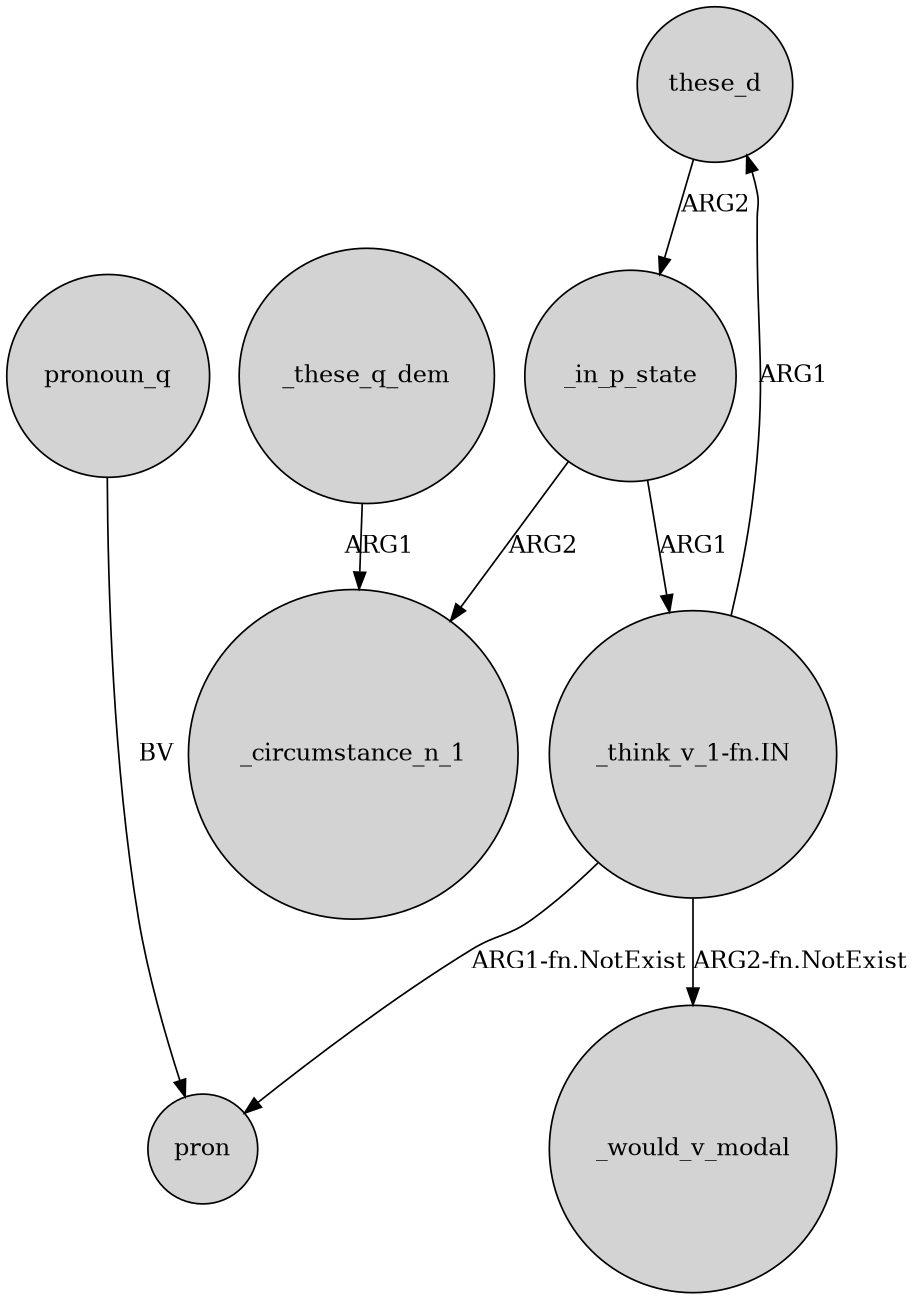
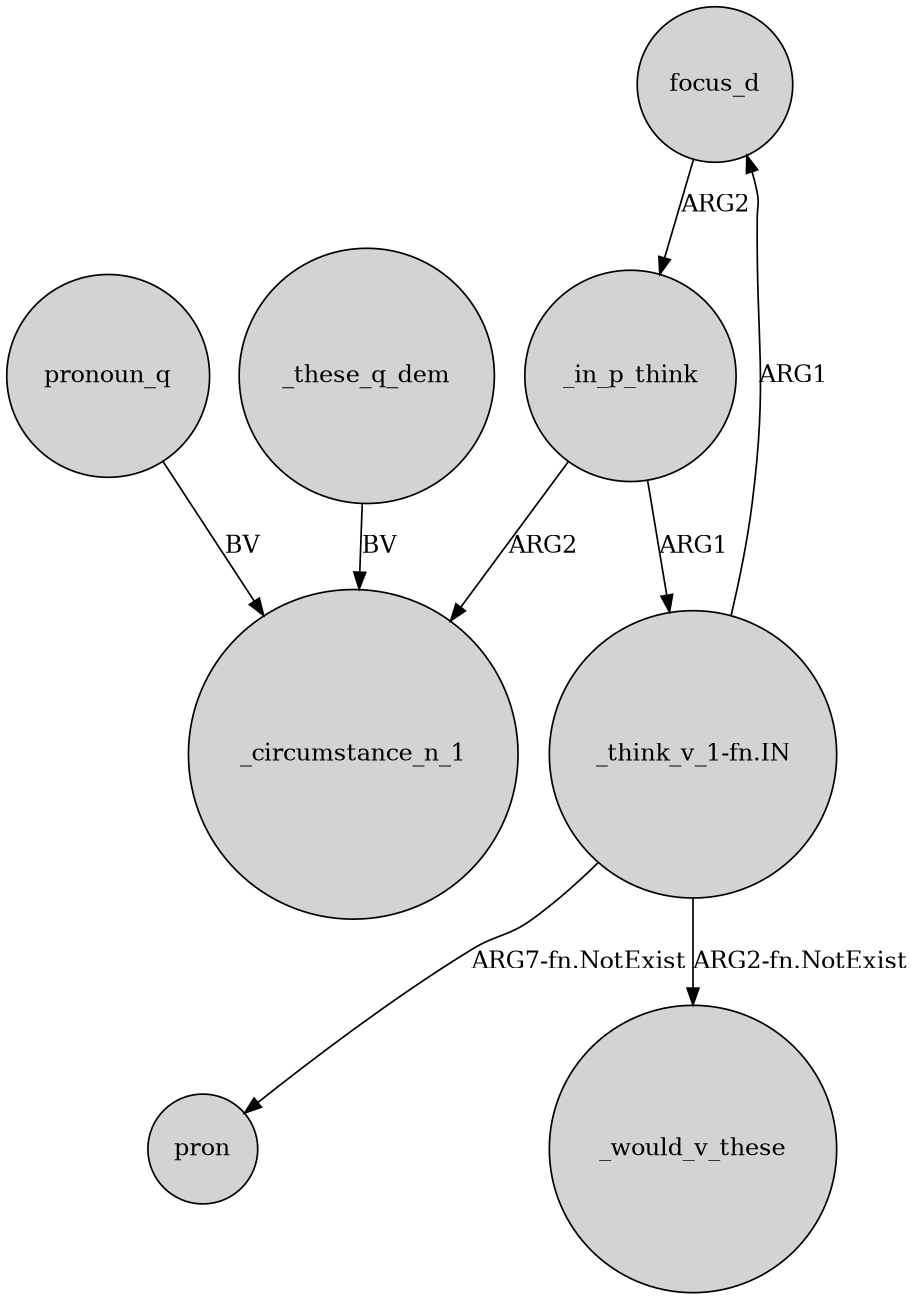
(715, 85) -> (715, 85)
(630, 376) -> (630, 376)
(379, 546) -> (379, 546)
(121, 782) -> (208, 531)
(579, 962) -> (579, 962)
(693, 1149) -> (693, 1149)
